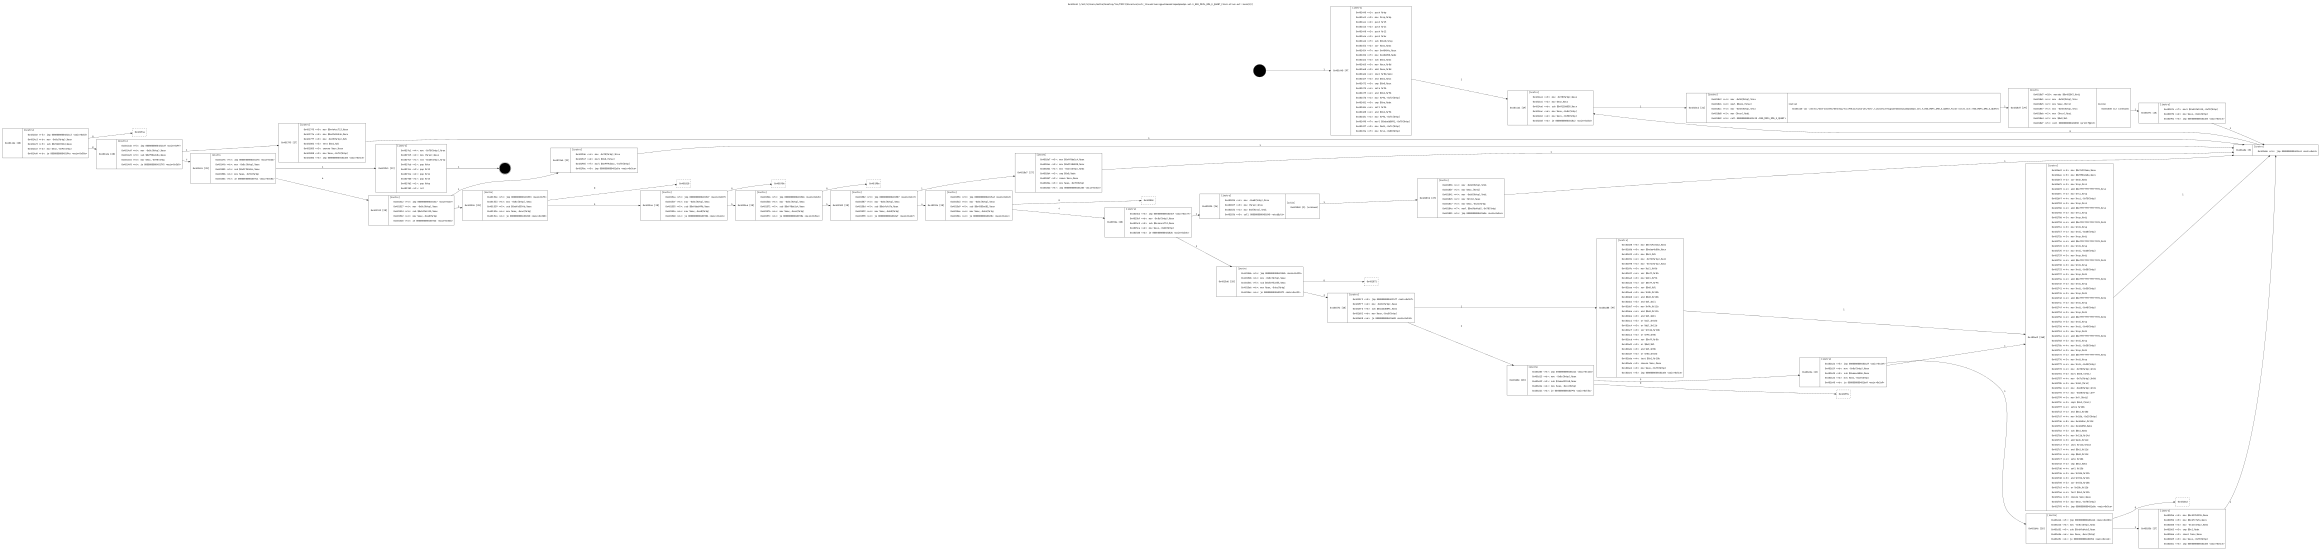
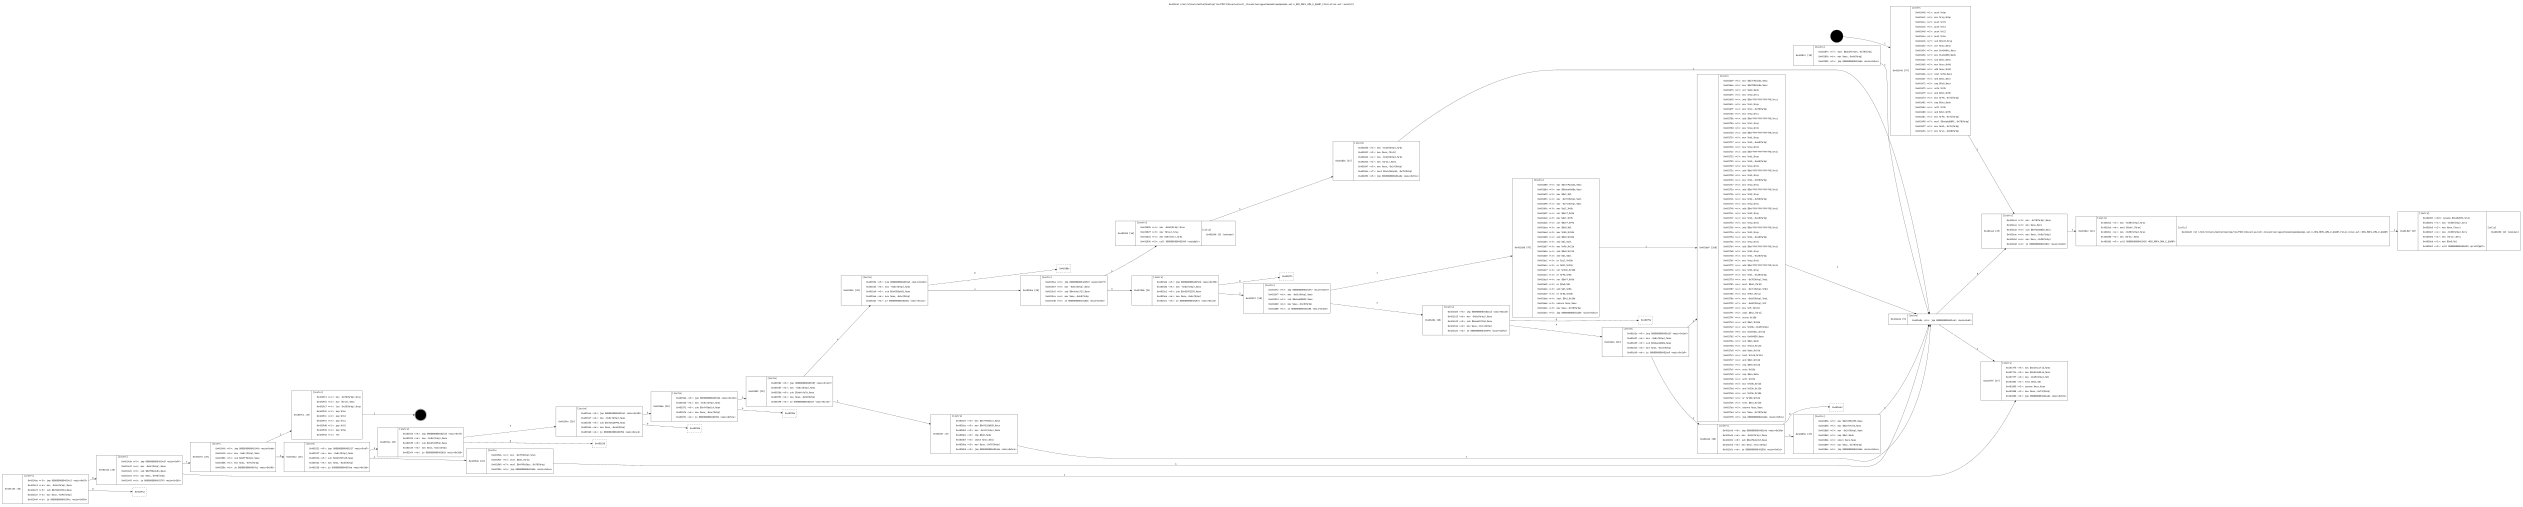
(2134, 111) -> none
(1304, 140) -> (1966, 343)
